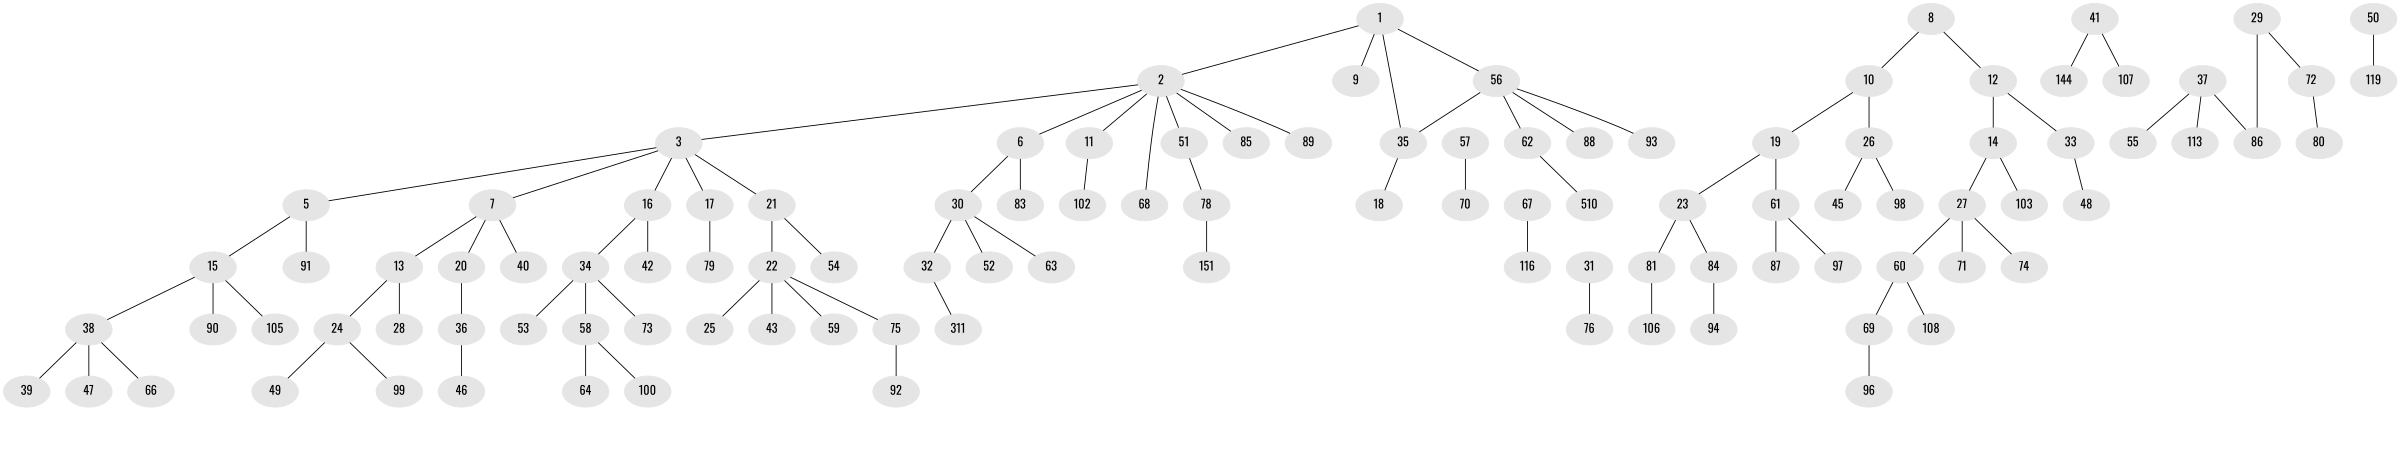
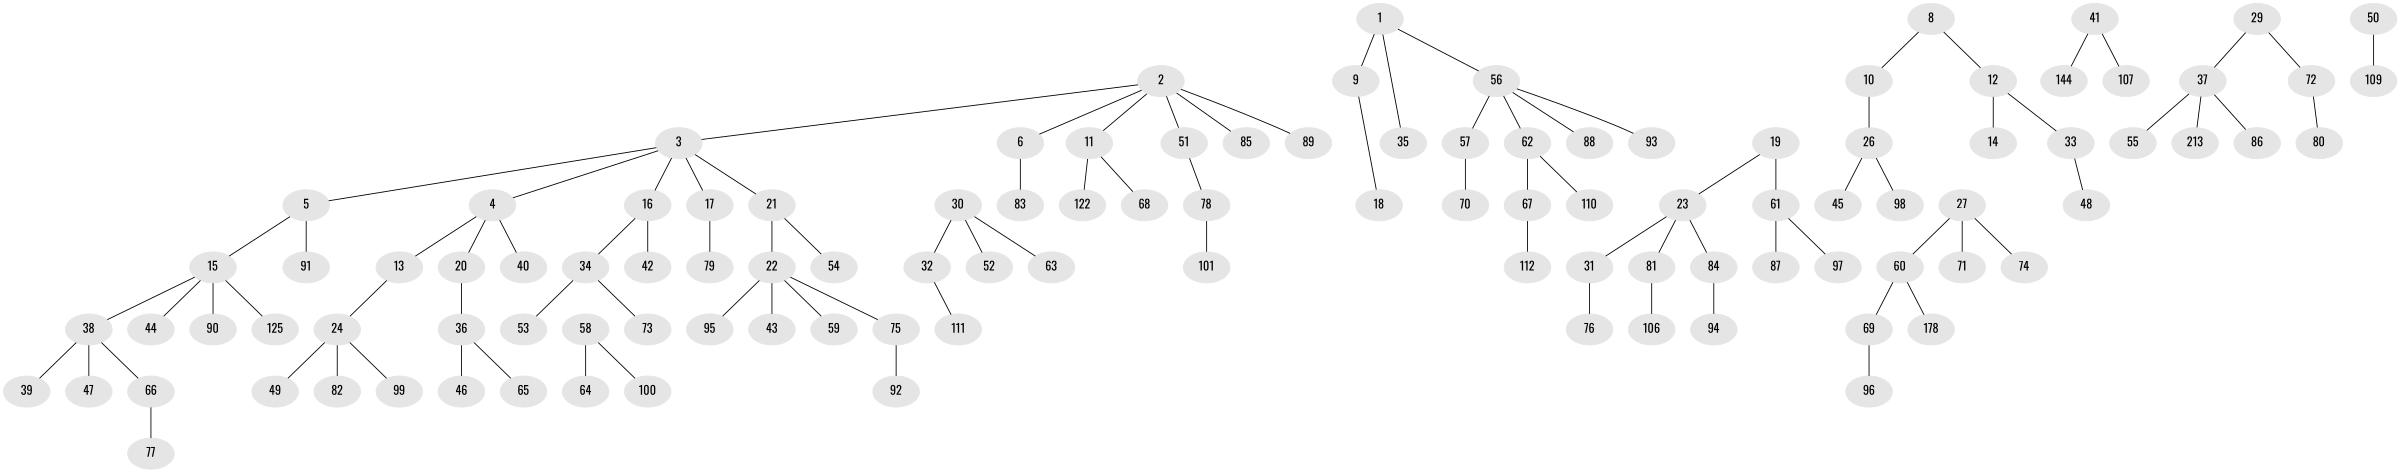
(1270, 50) -> none
(2257, 81) -> (2230, 50)
(2374, 81) -> (2374, 81)
(1450, 112) -> (1481, 112)
(1822, 112) -> none
(1151, 143) -> (1117, 174)
(2195, 143) -> (2195, 143)
(989, 174) -> none
(1391, 174) -> (1367, 143)
none -> (1527, 174)
(1978, 174) -> none
(492, 205) -> (492, 205)
(1082, 205) -> (1082, 205)
(1590, 205) -> (1590, 205)
(2024, 205) -> none
none -> (1636, 236)
(1207, 267) -> (1207, 267)
(1527, 267) -> (1527, 267)
(586, 299) -> none
none -> (151, 329)
(275, 329) -> (275, 329)
(399, 329) -> none
(710, 329) -> (710, 329)
(958, 329) -> (958, 329)
(1931, 329) -> (1931, 329)
none -> (337, 392)
none -> (524, 392)
none -> (151, 454)
